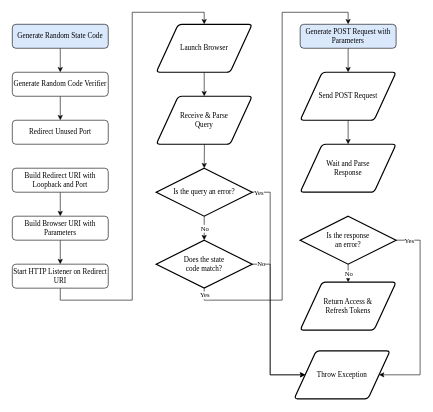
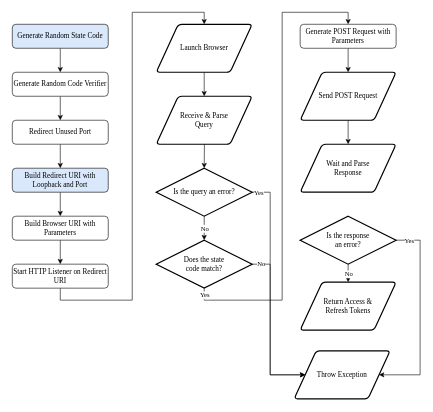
(348, 36) -> (348, 36)
none -> (60, 162)
(60, 180) -> (60, 180)
